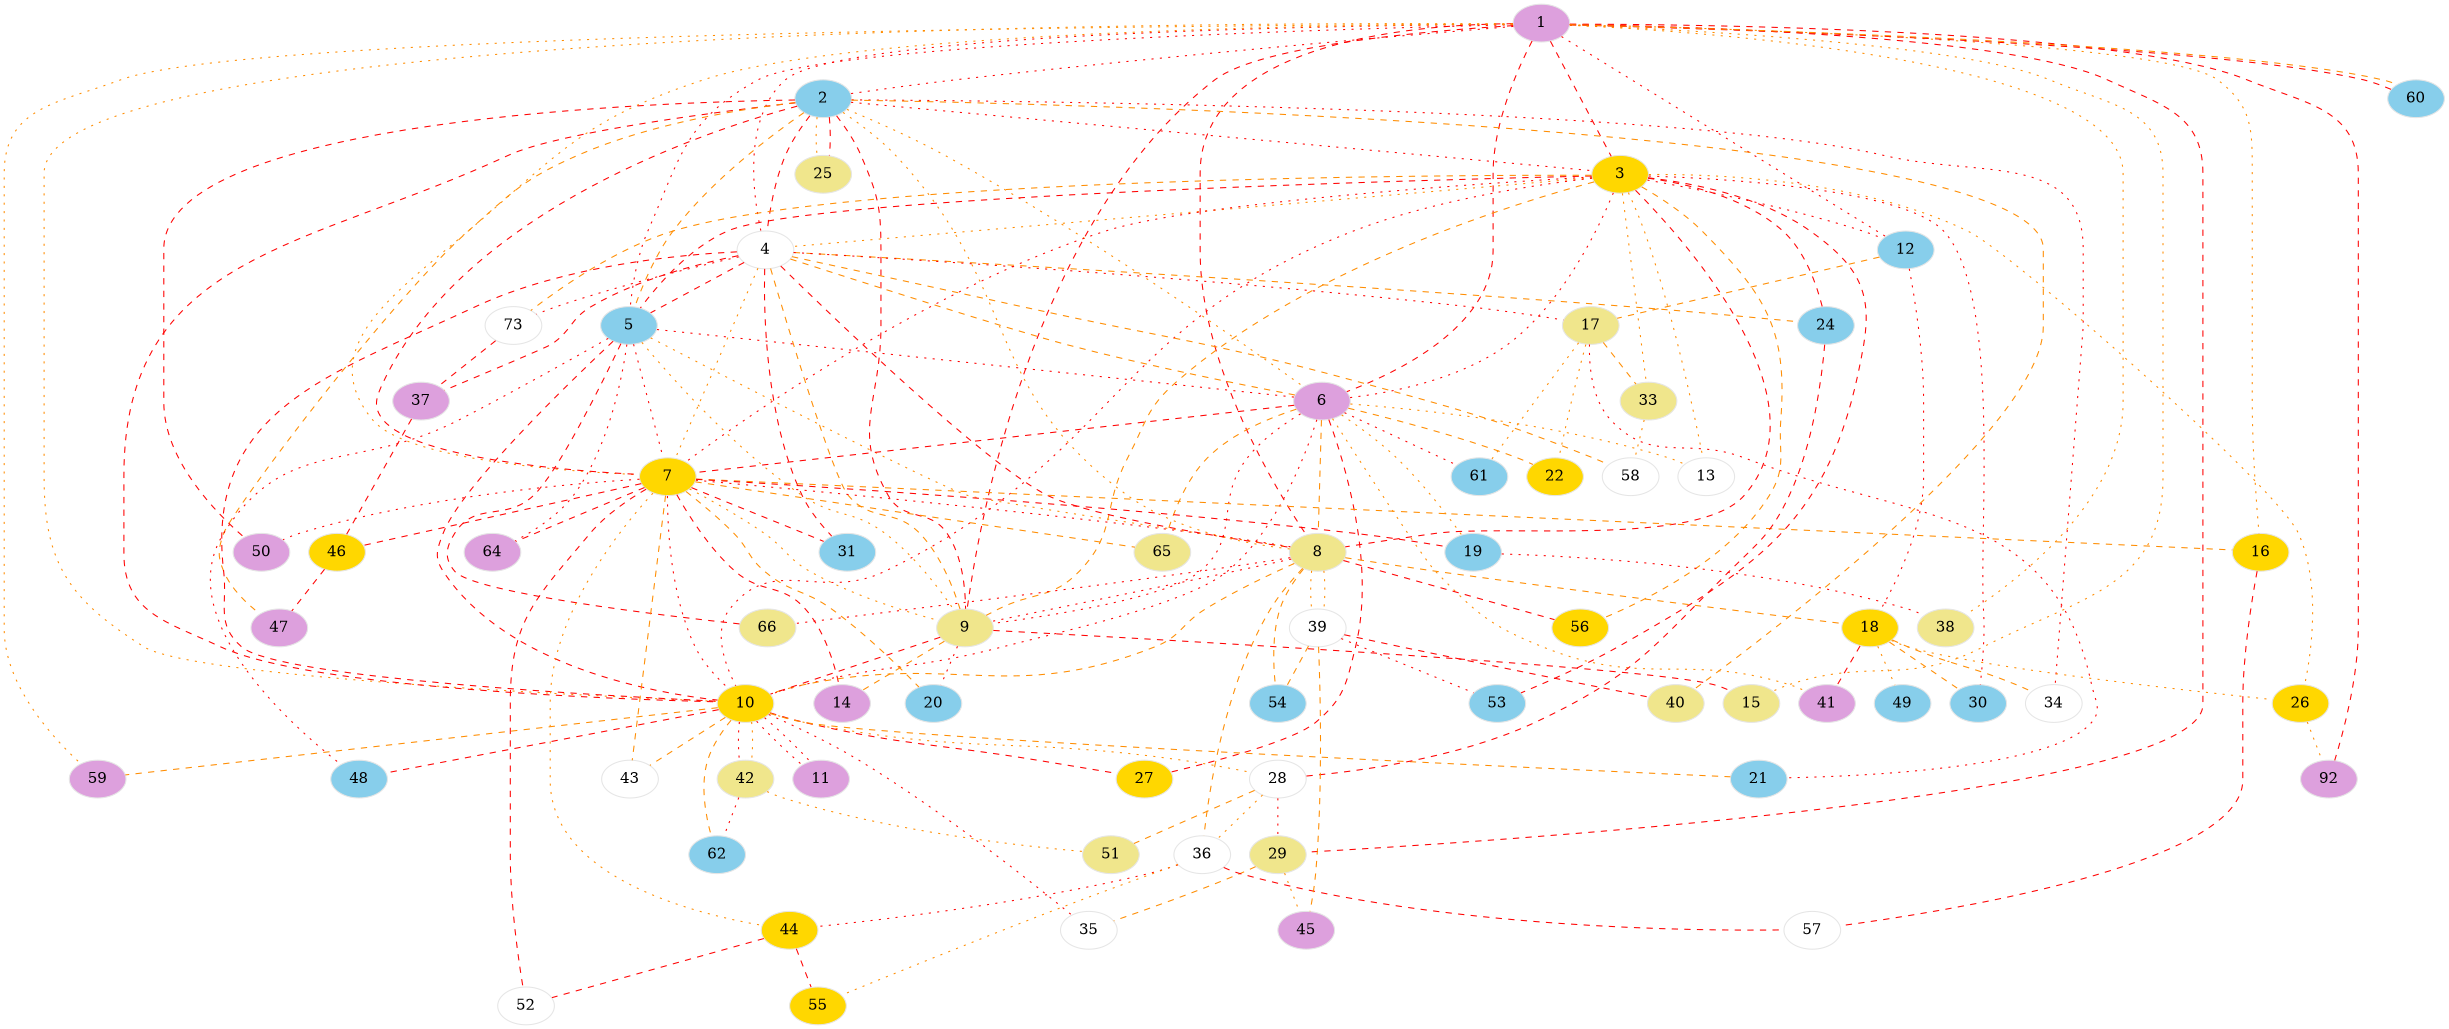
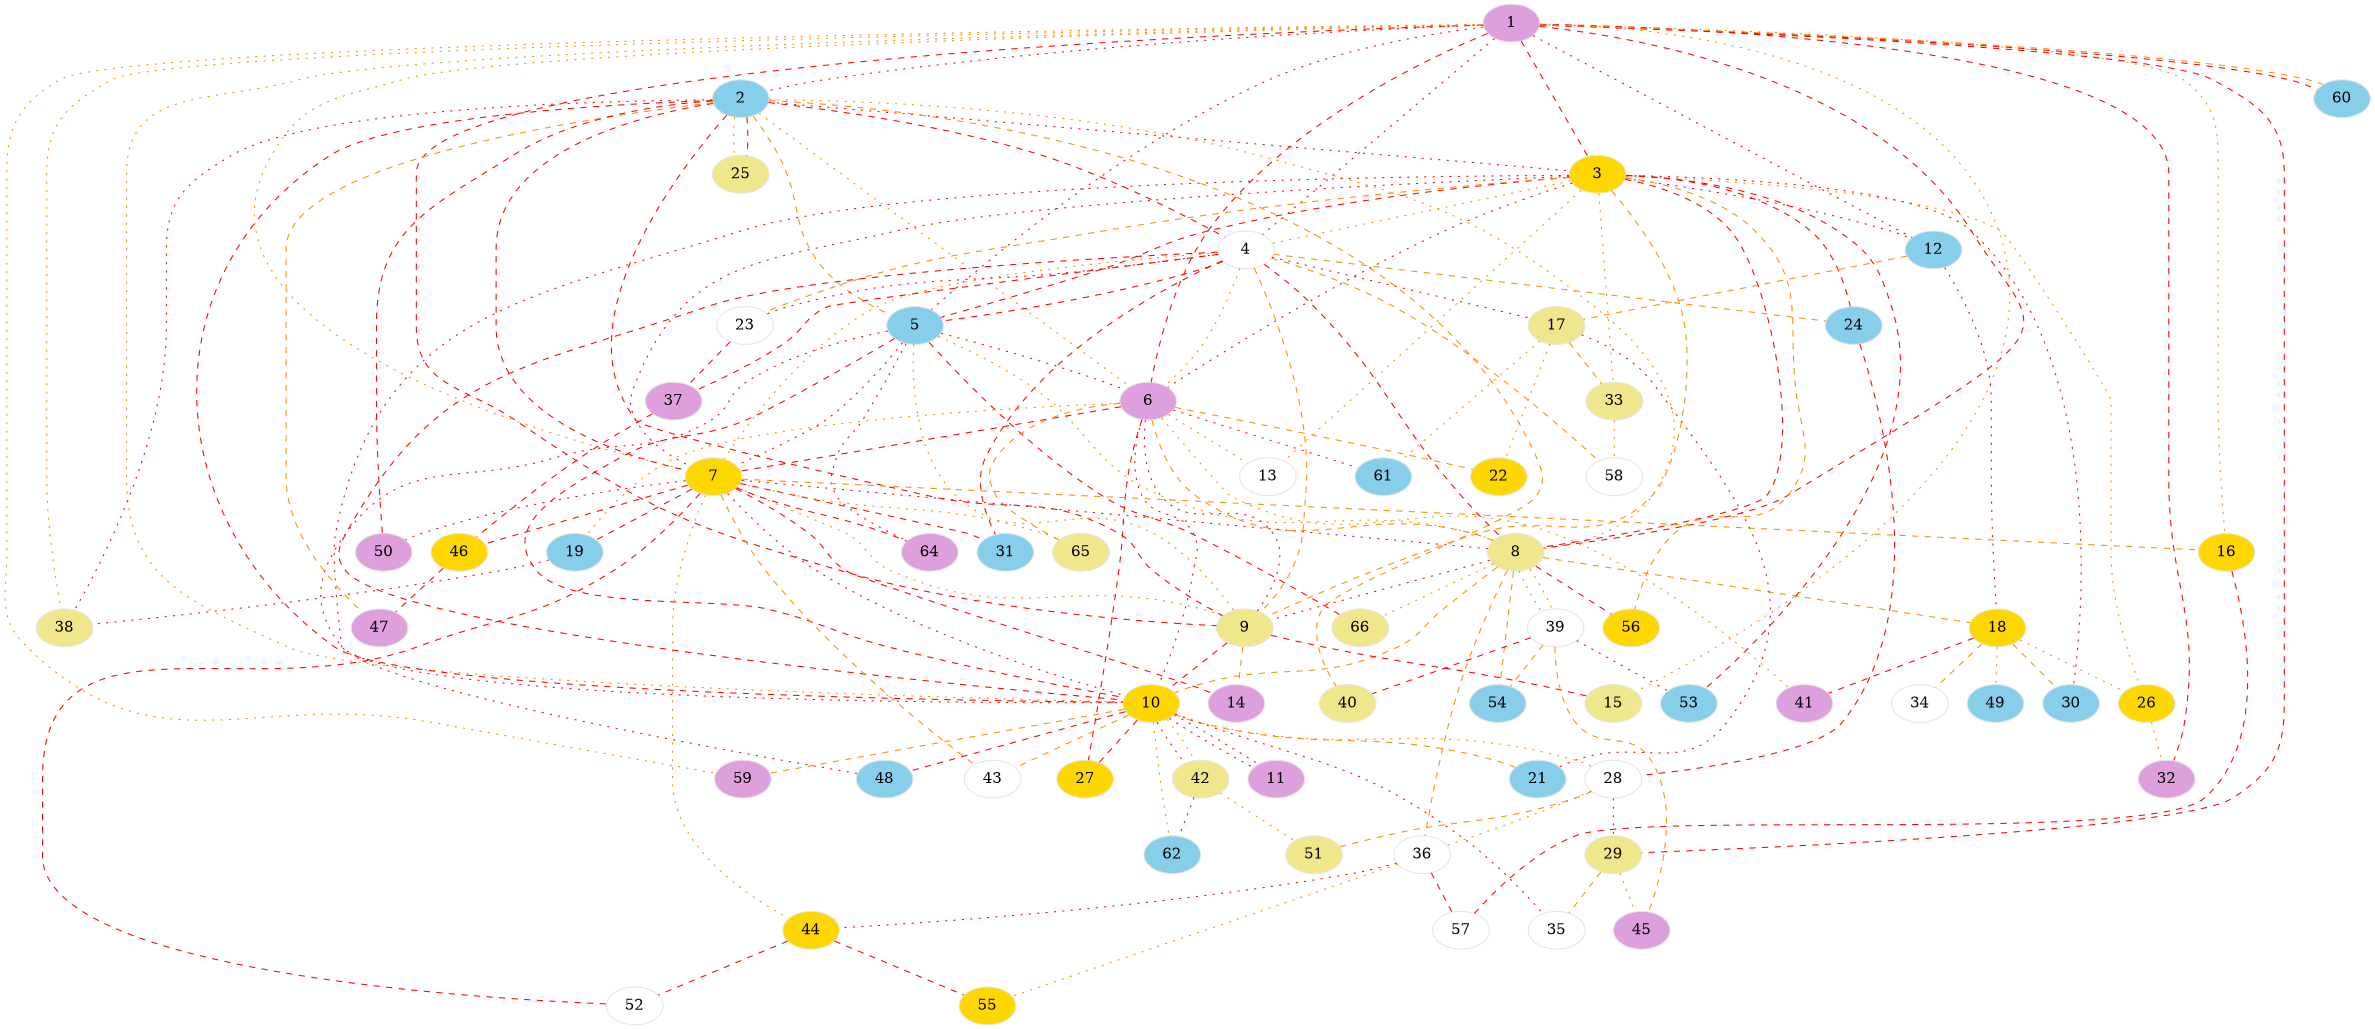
(1666, 127) -> (226, 159)
(513, 325) -> (745, 325)
(1027, 333) -> (1210, 332)
(948, 519) -> (901, 508)
(1068, 589) -> (1438, 590)
(933, 703) -> none
(705, 775) -> (1160, 779)
(2329, 779) -> (2167, 779)
